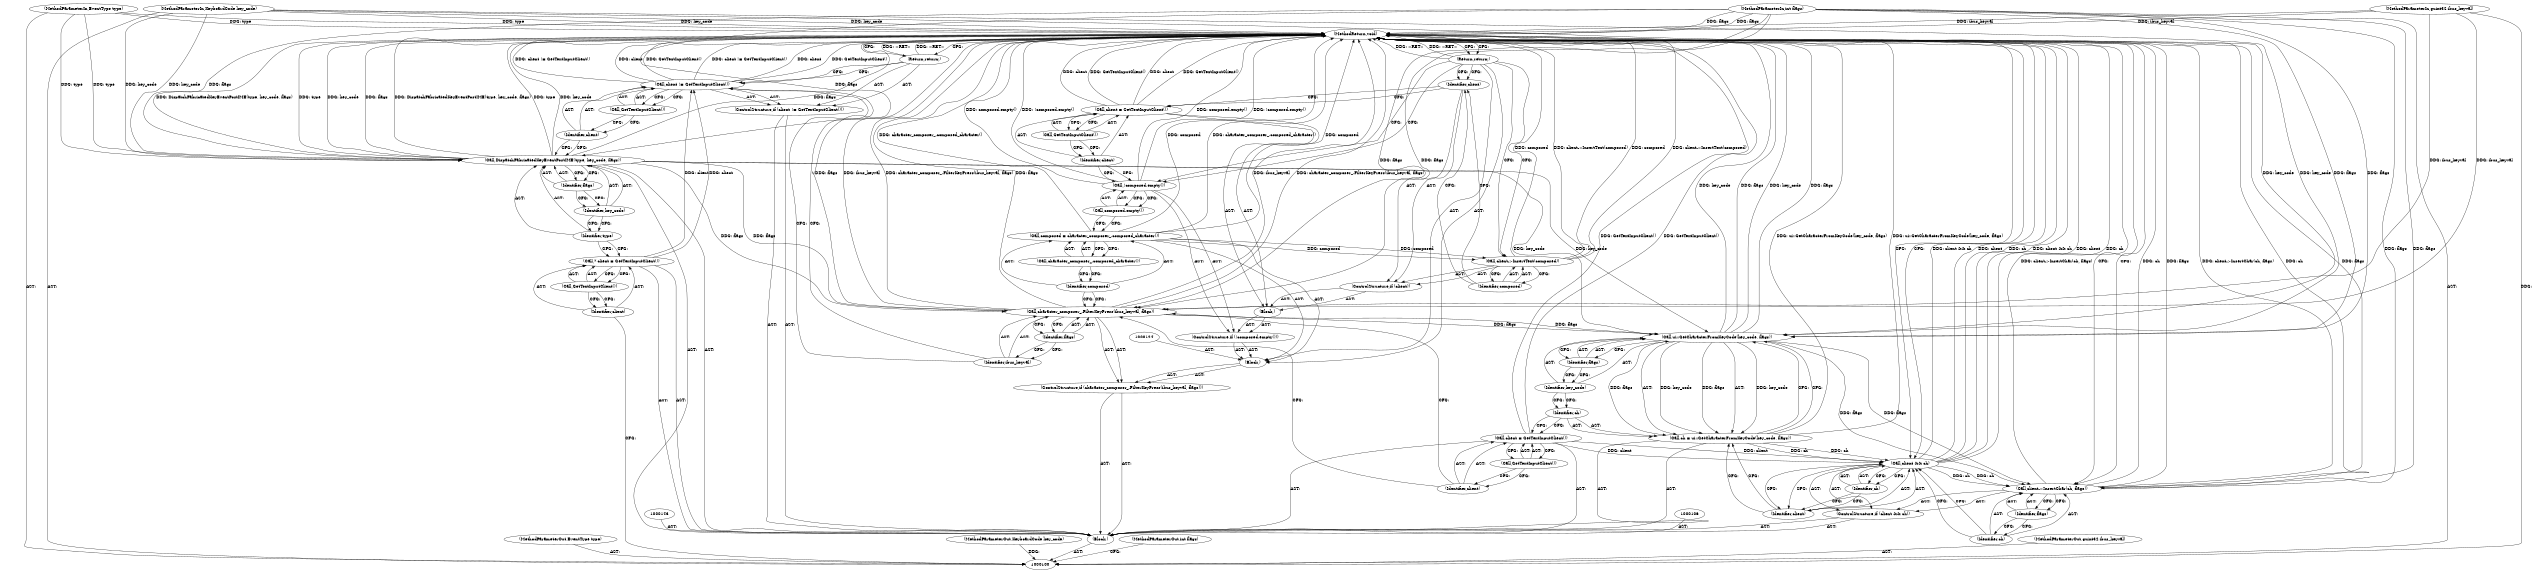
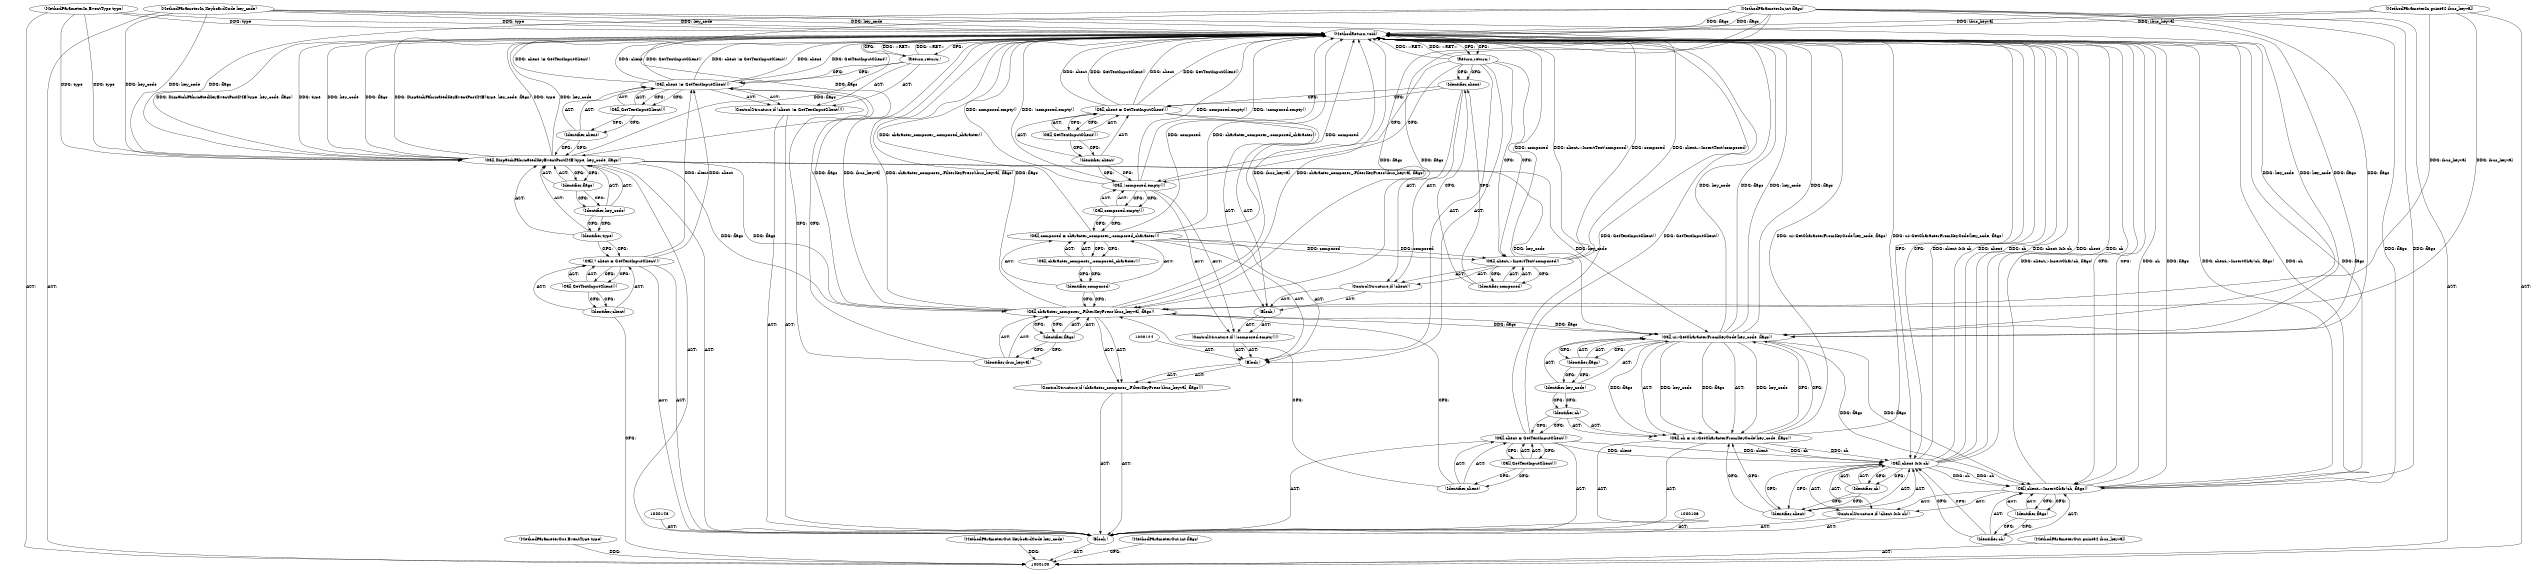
(2527, 287) -> (2527, 287)
(616, 552) -> (616, 552)
